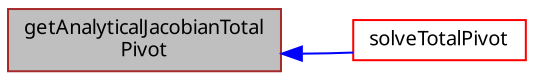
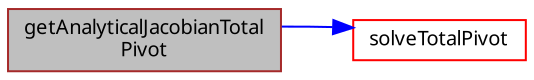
(328, 53) -> (307, 27)
